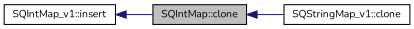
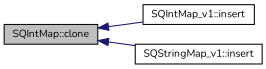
(140, 15) -> (126, 24)
(347, 15) -> (199, 54)
